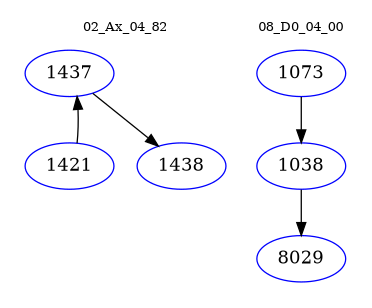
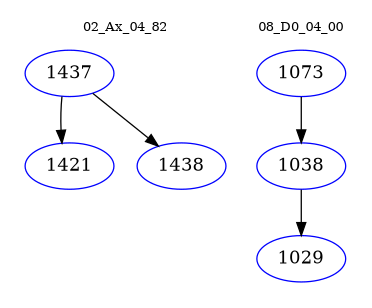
(78, 126) -> (61, 113)
(301, 259) -> (301, 259)
